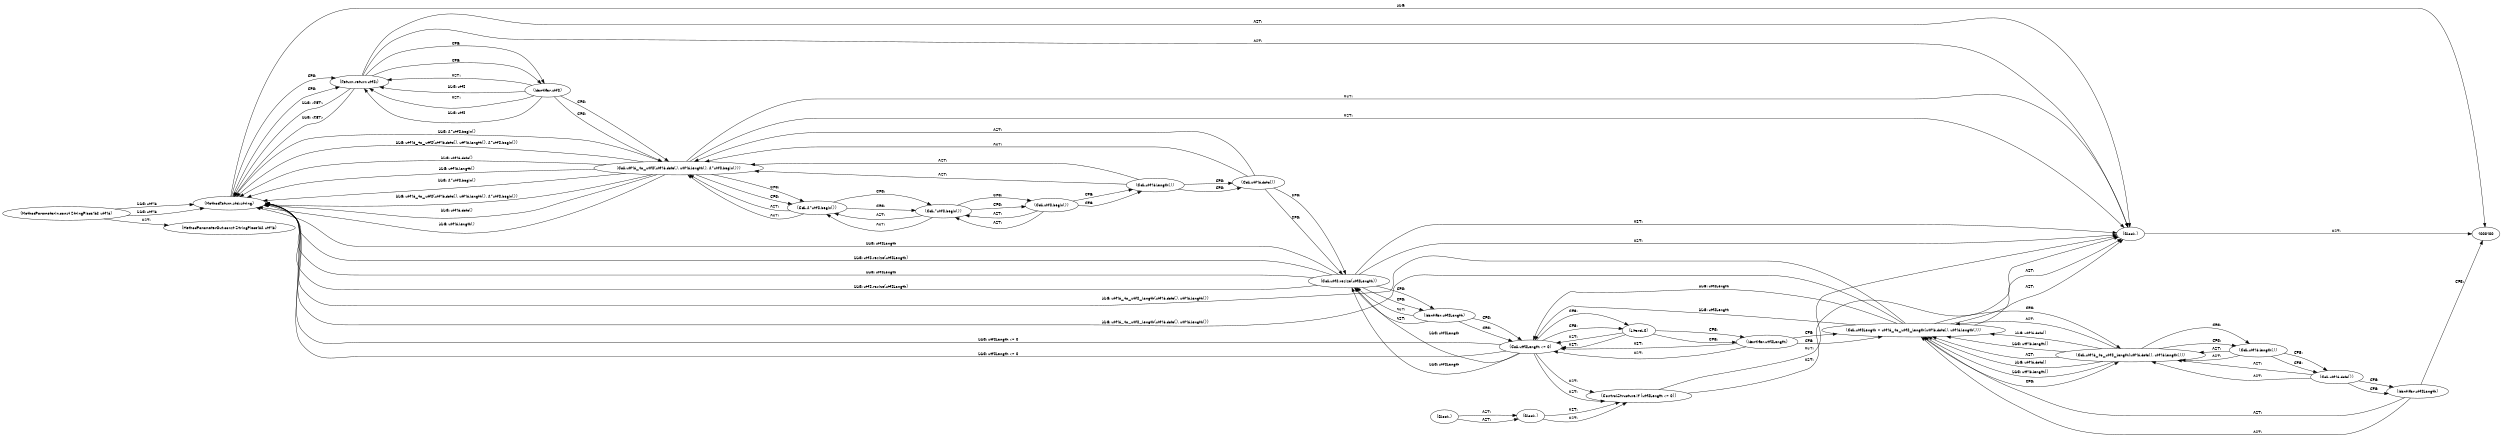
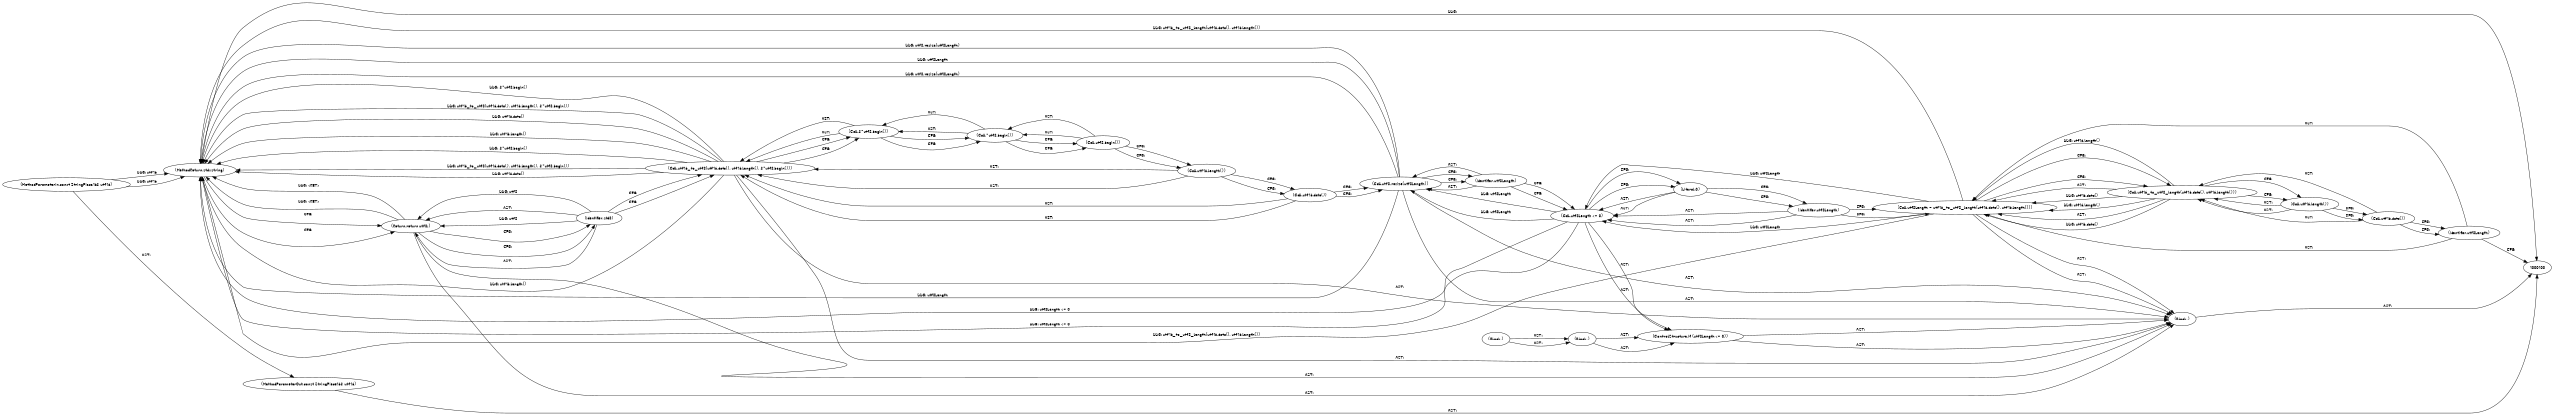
(548, 90) -> (599, 218)
none -> (1484, 413)
